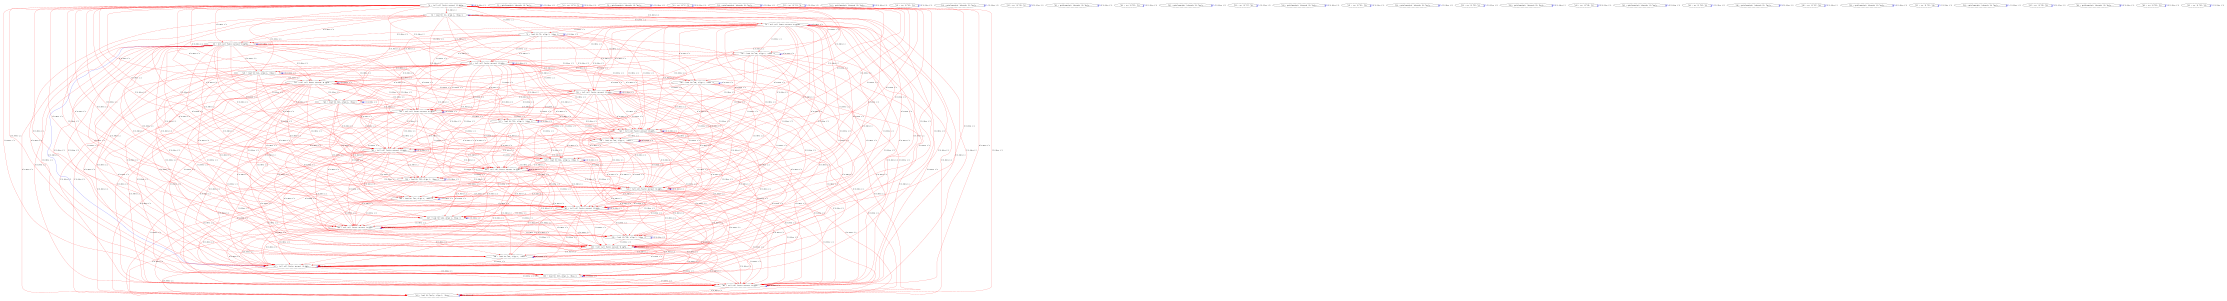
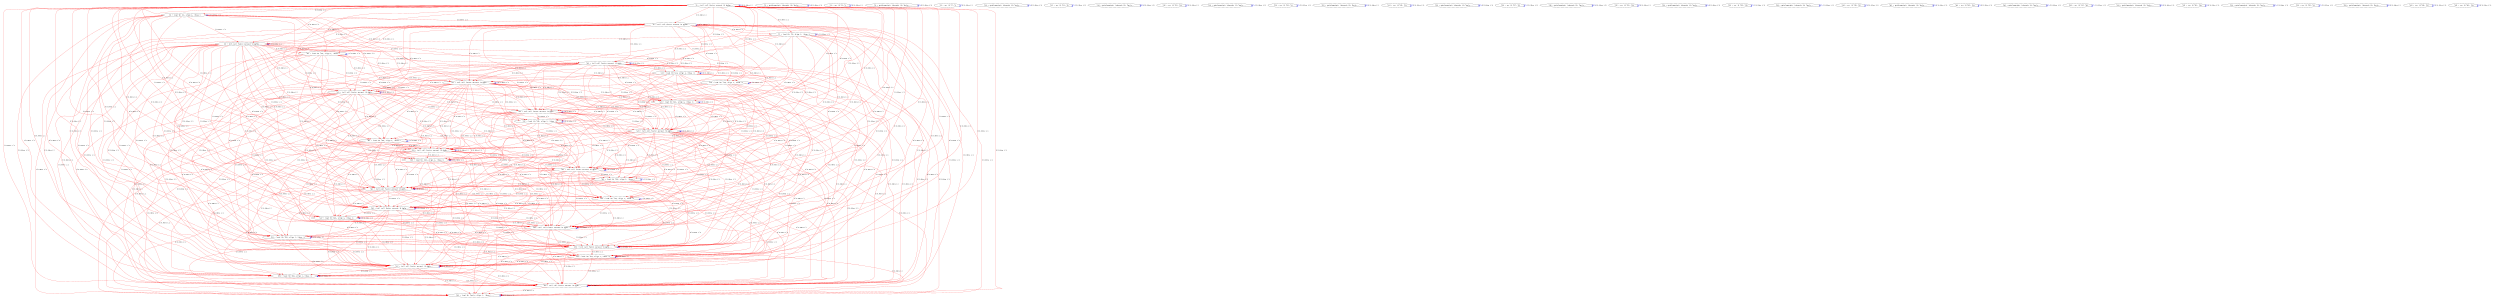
(353, 129) -> none
(56, 163) -> (139, 204)
none -> (752, 194)
